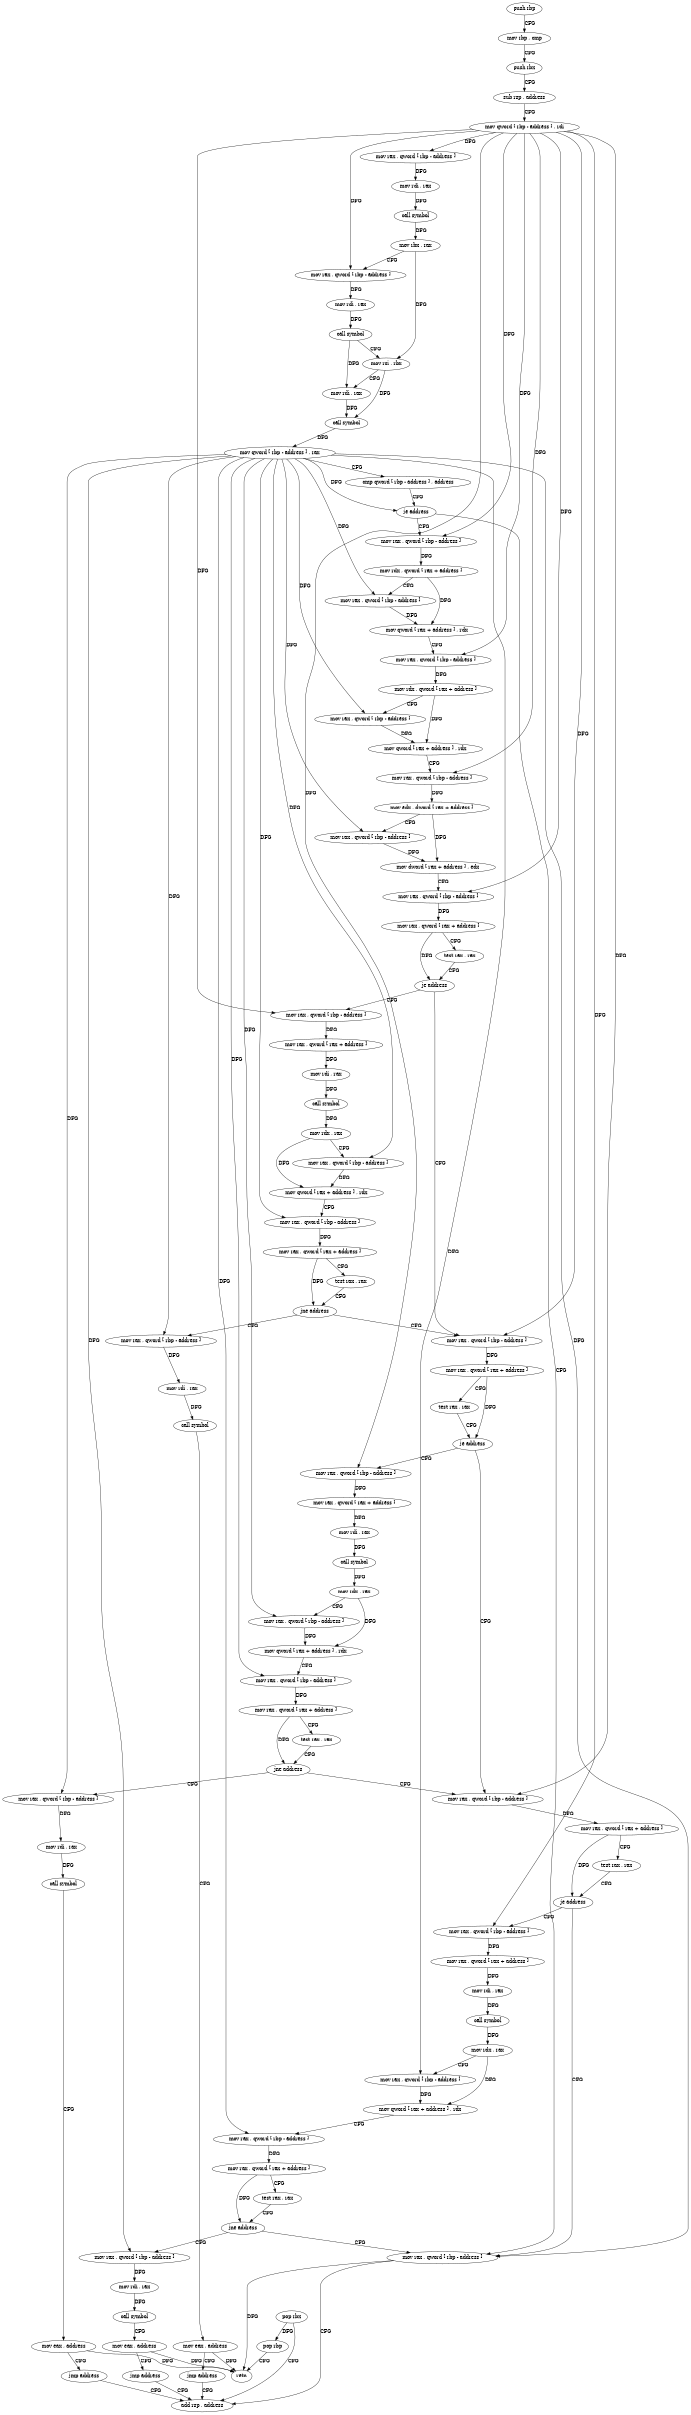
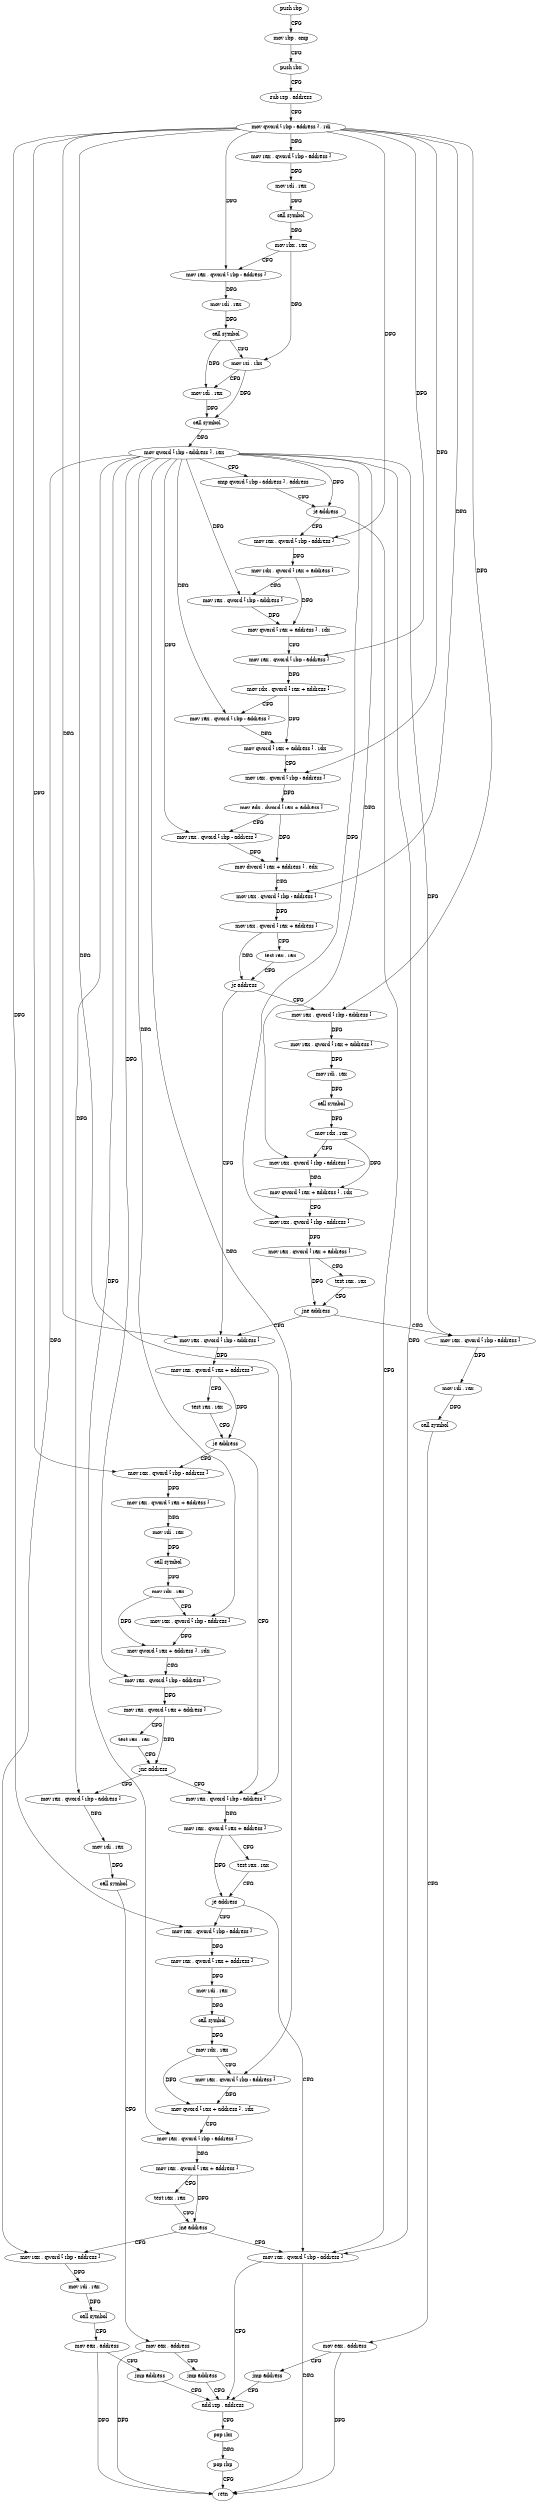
(274, 2373) -> (223, 2419)
